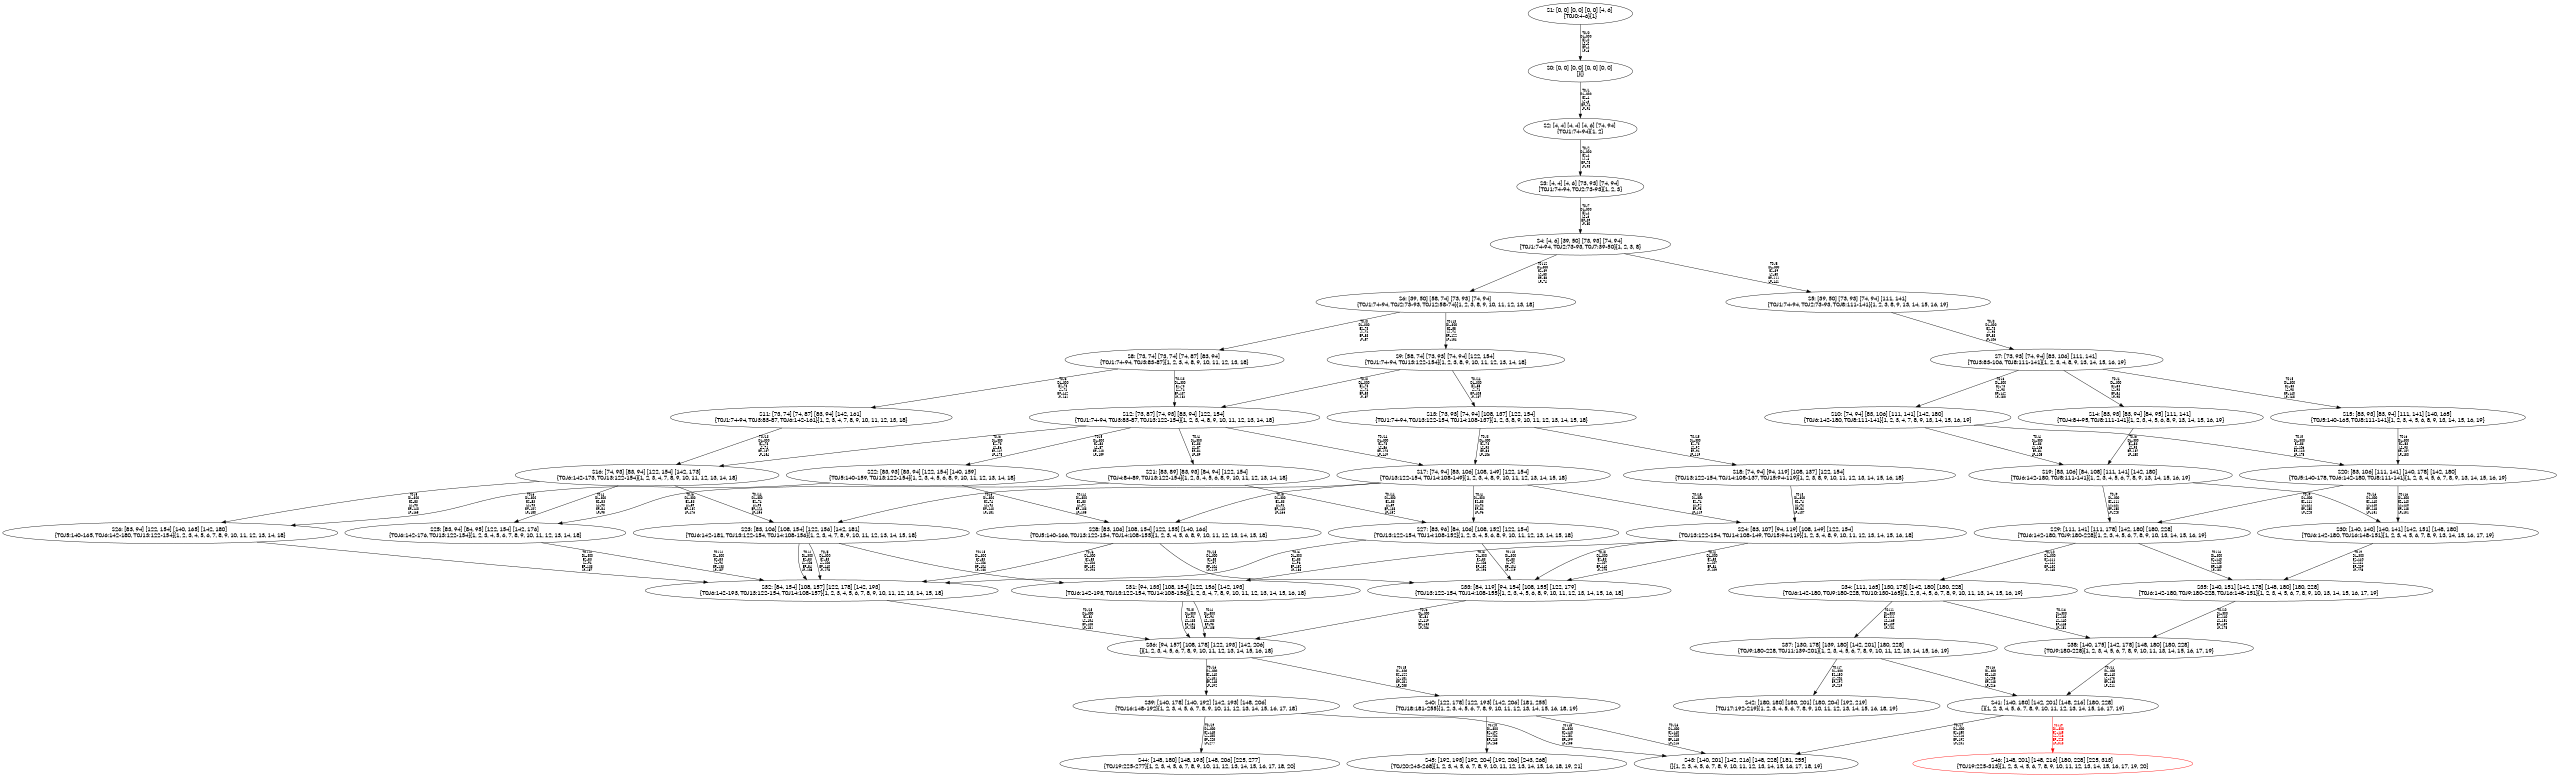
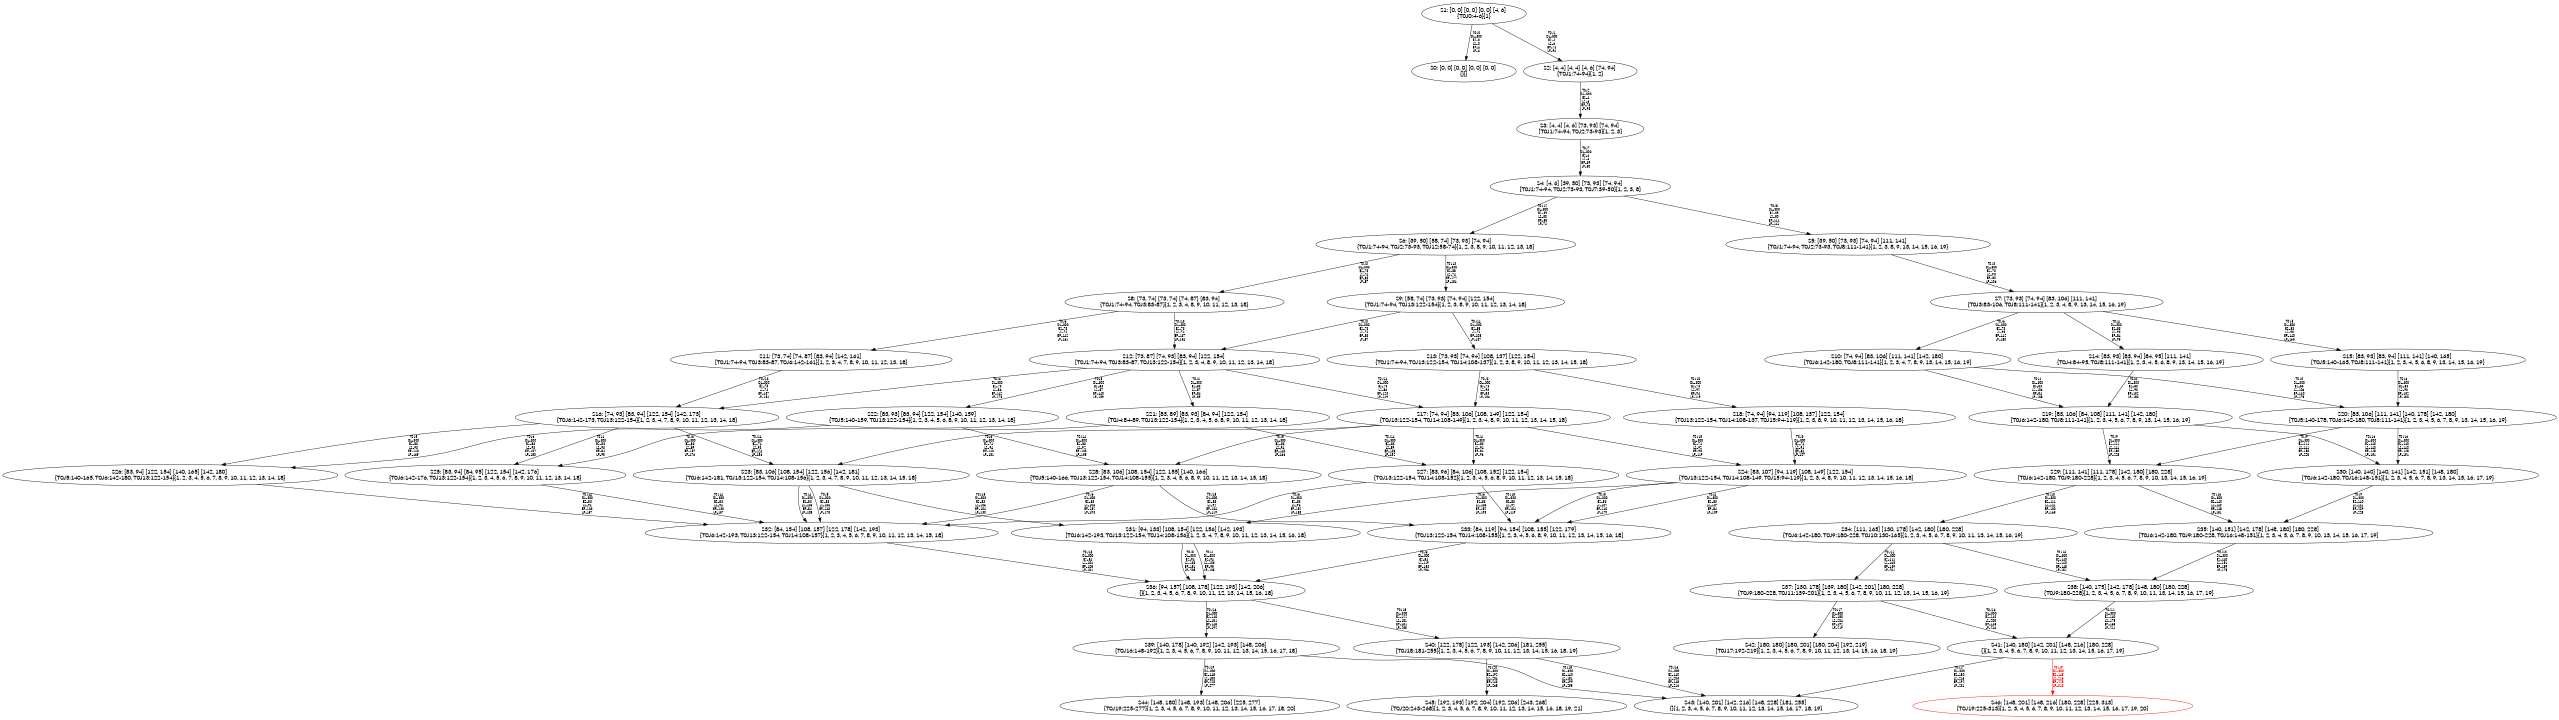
(1580, 98) -> (1525, 41)
